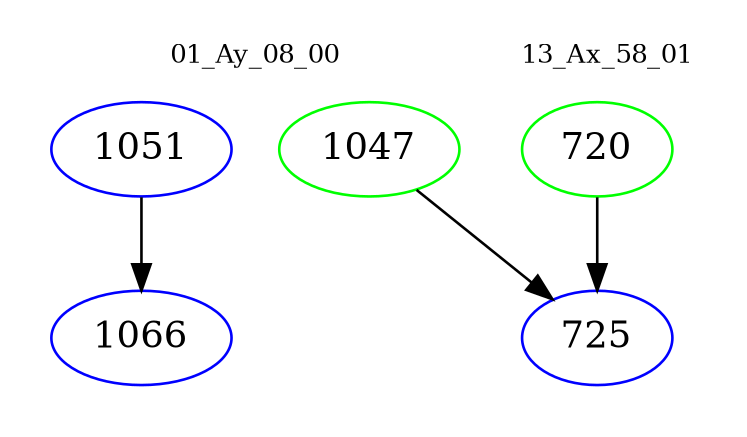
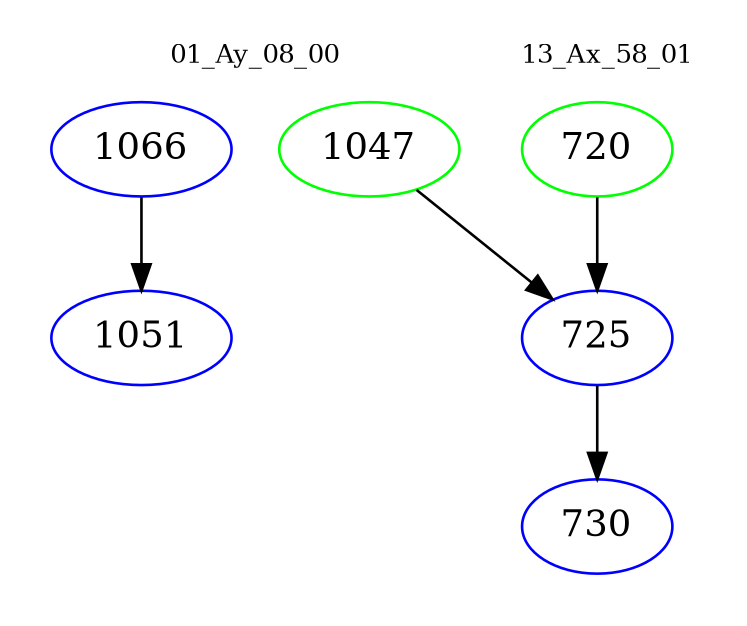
(141, 231) -> (141, 231)
none -> (597, 527)
